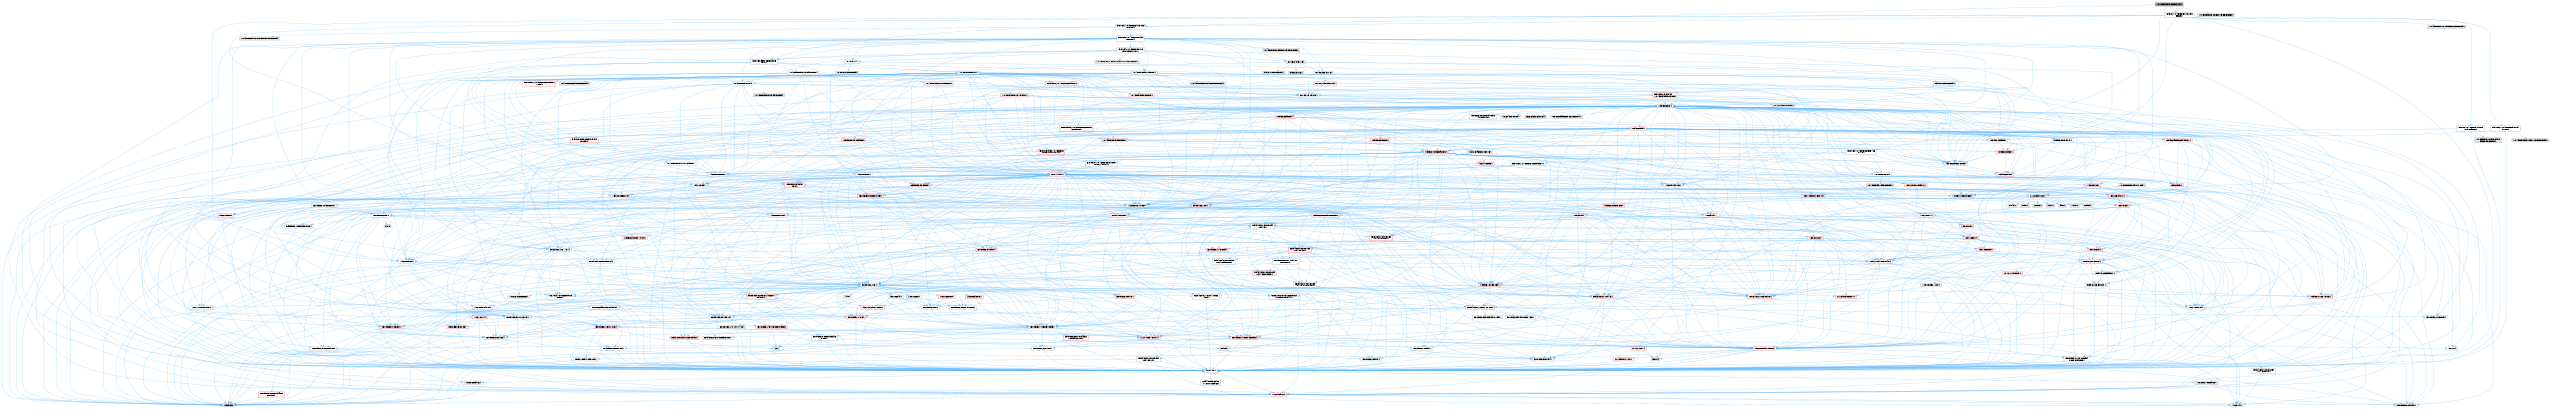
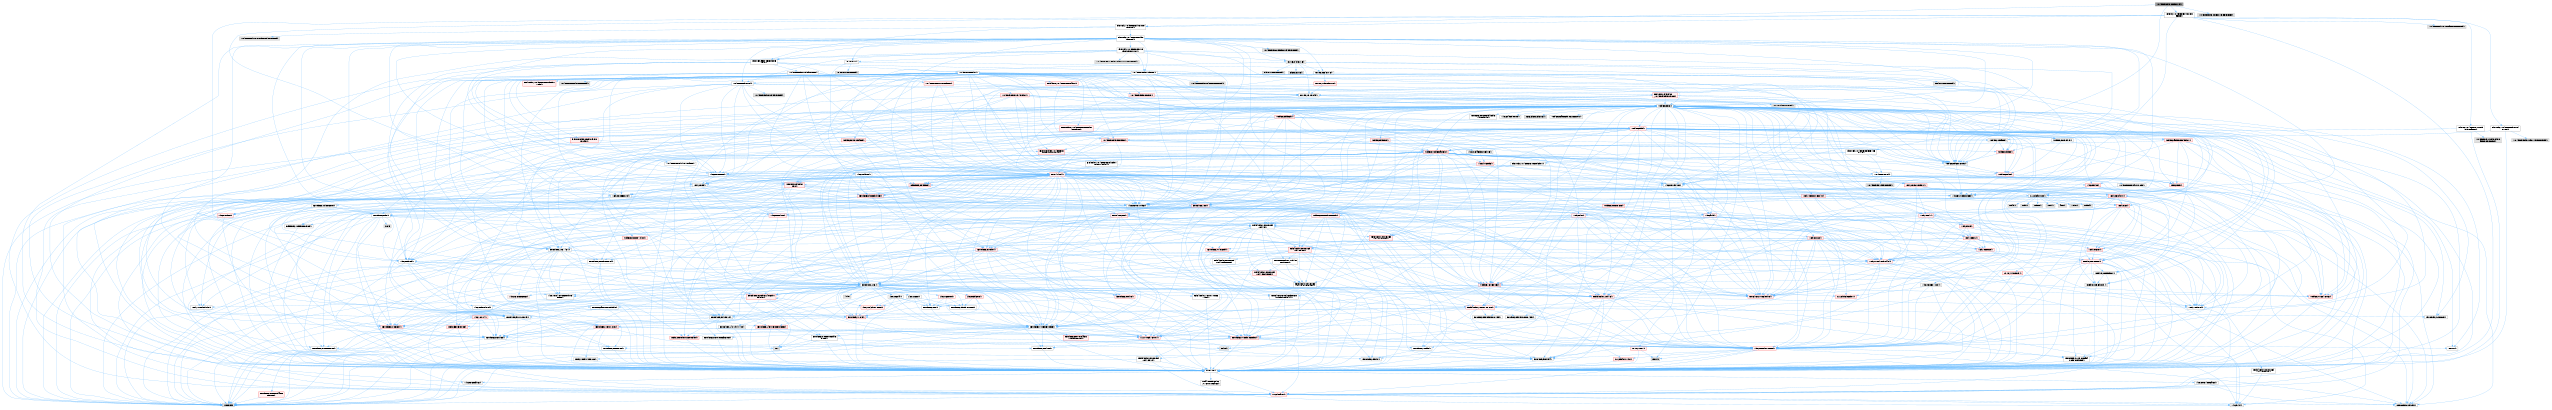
(774, 337) -> (797, 344)
